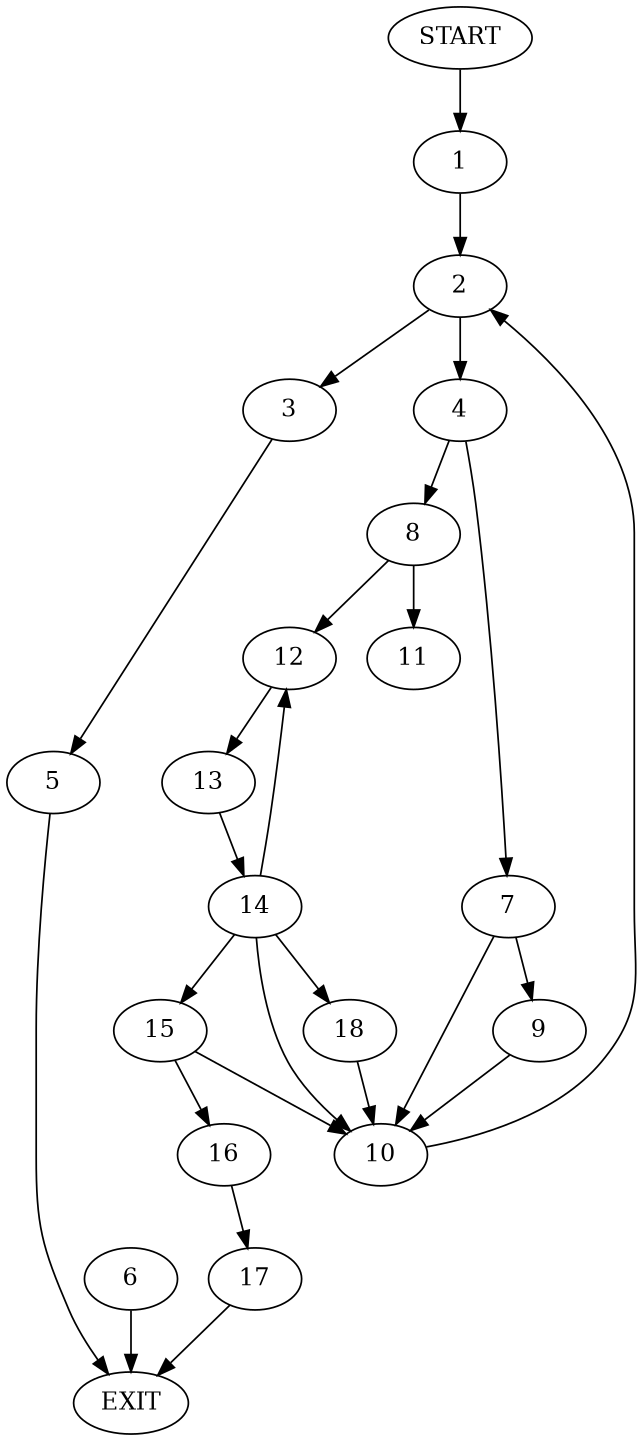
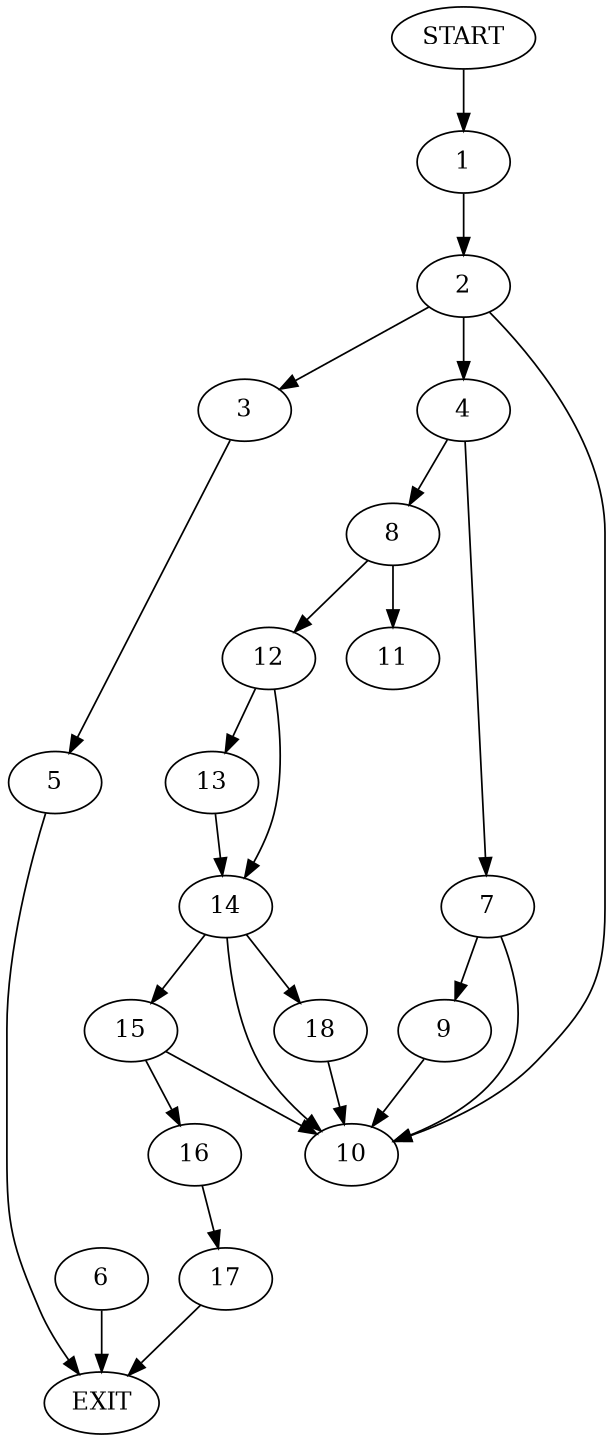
(634, 773) -> (605, 754)
(274, 791) -> (279, 778)
